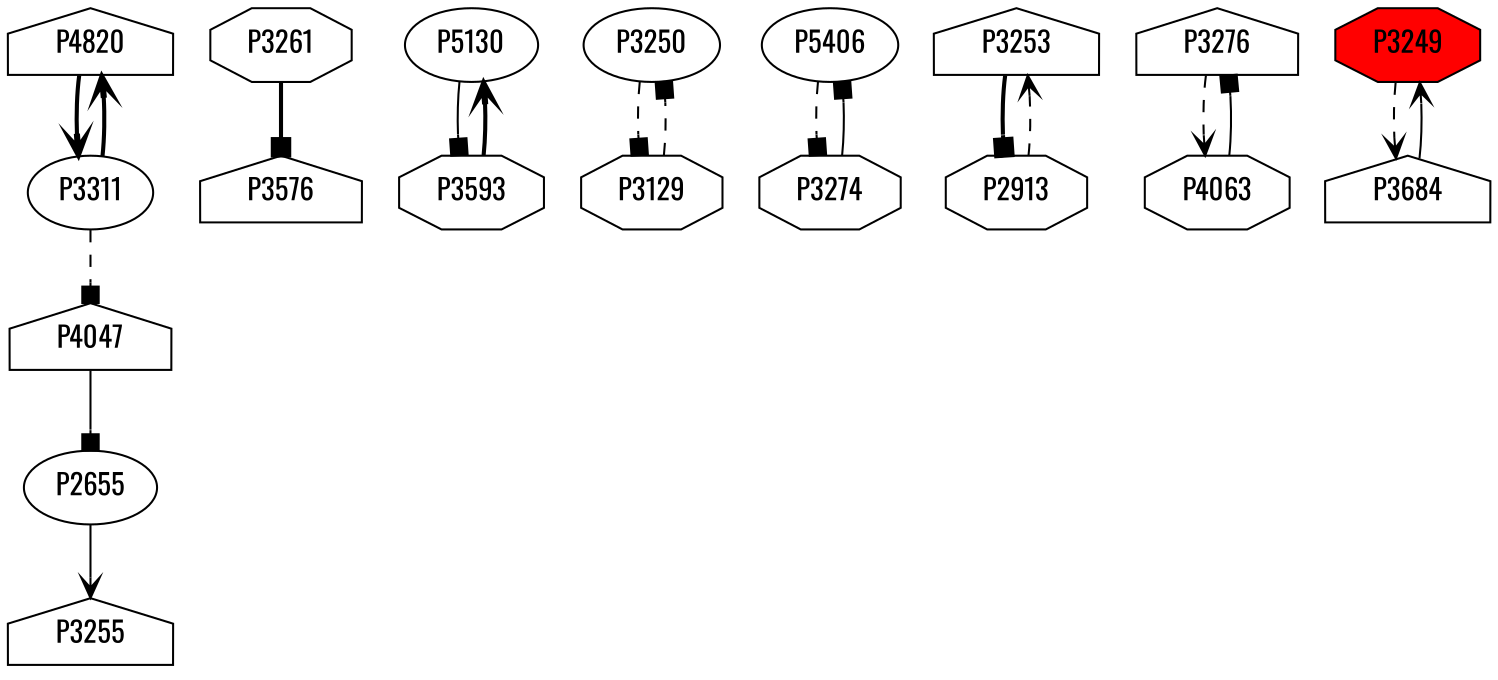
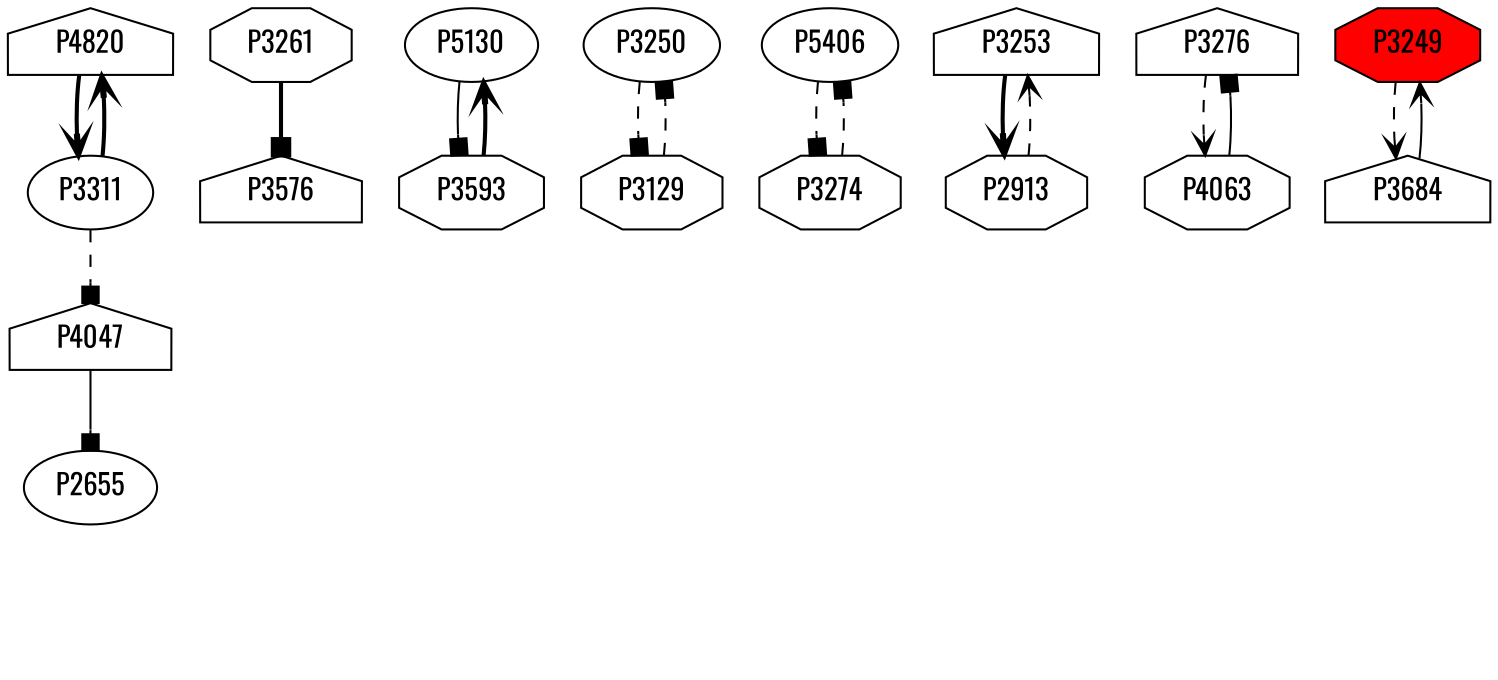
(1003, 105) -> (1003, 105)
(844, 129) -> (844, 129)
(90, 635) -> none
